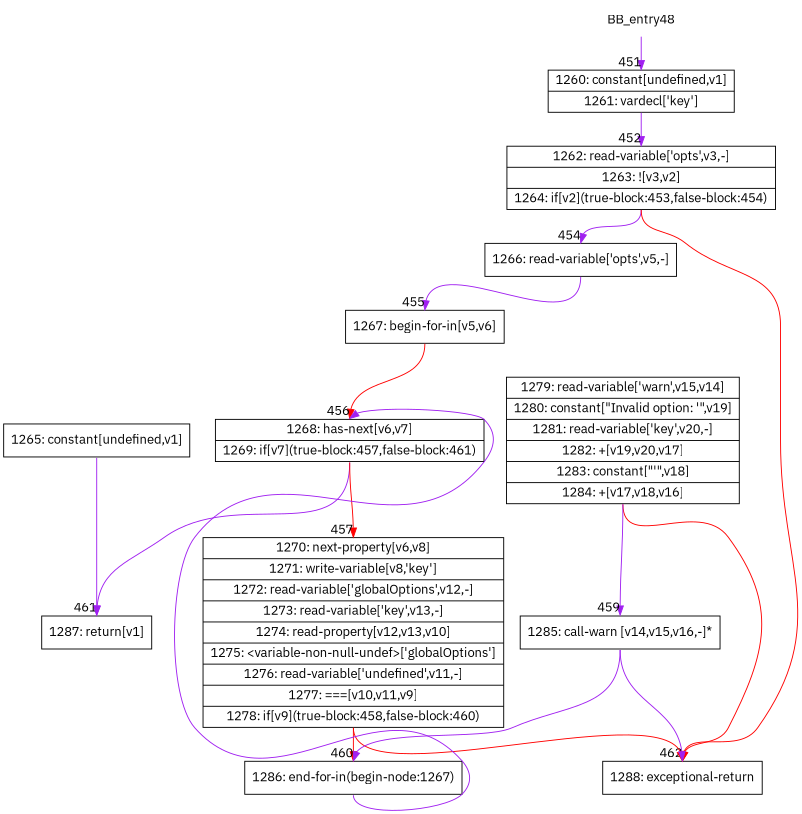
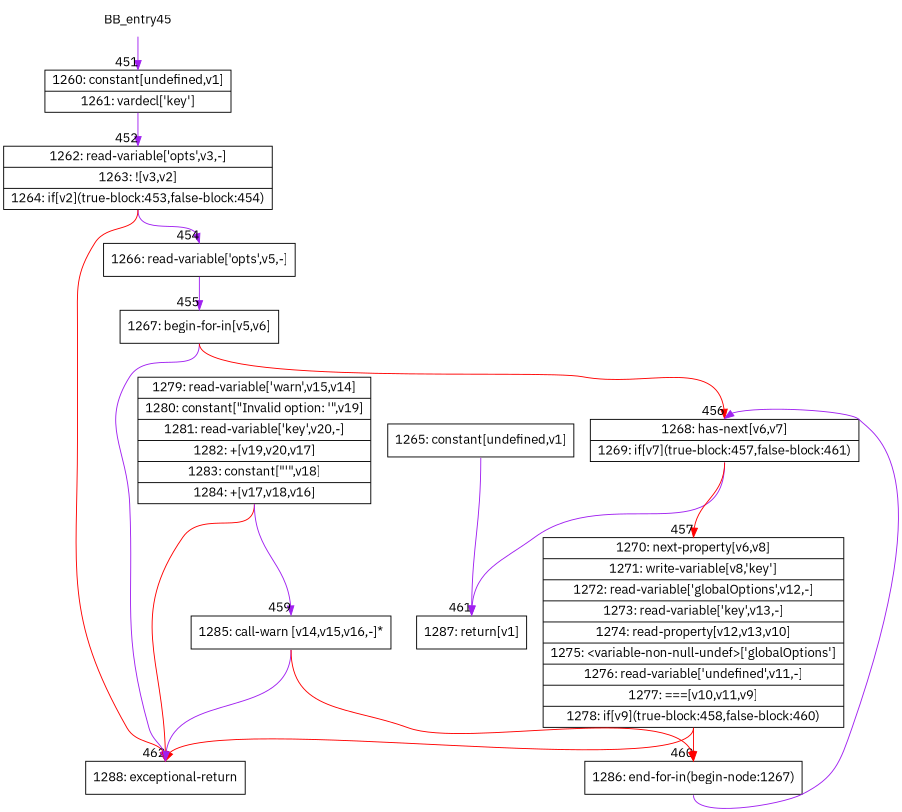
(641, 20) -> (138, 20)
none -> (130, 523)
(505, 730) -> (476, 733)
